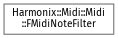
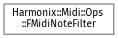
(59, 19) -> (59, 19)
